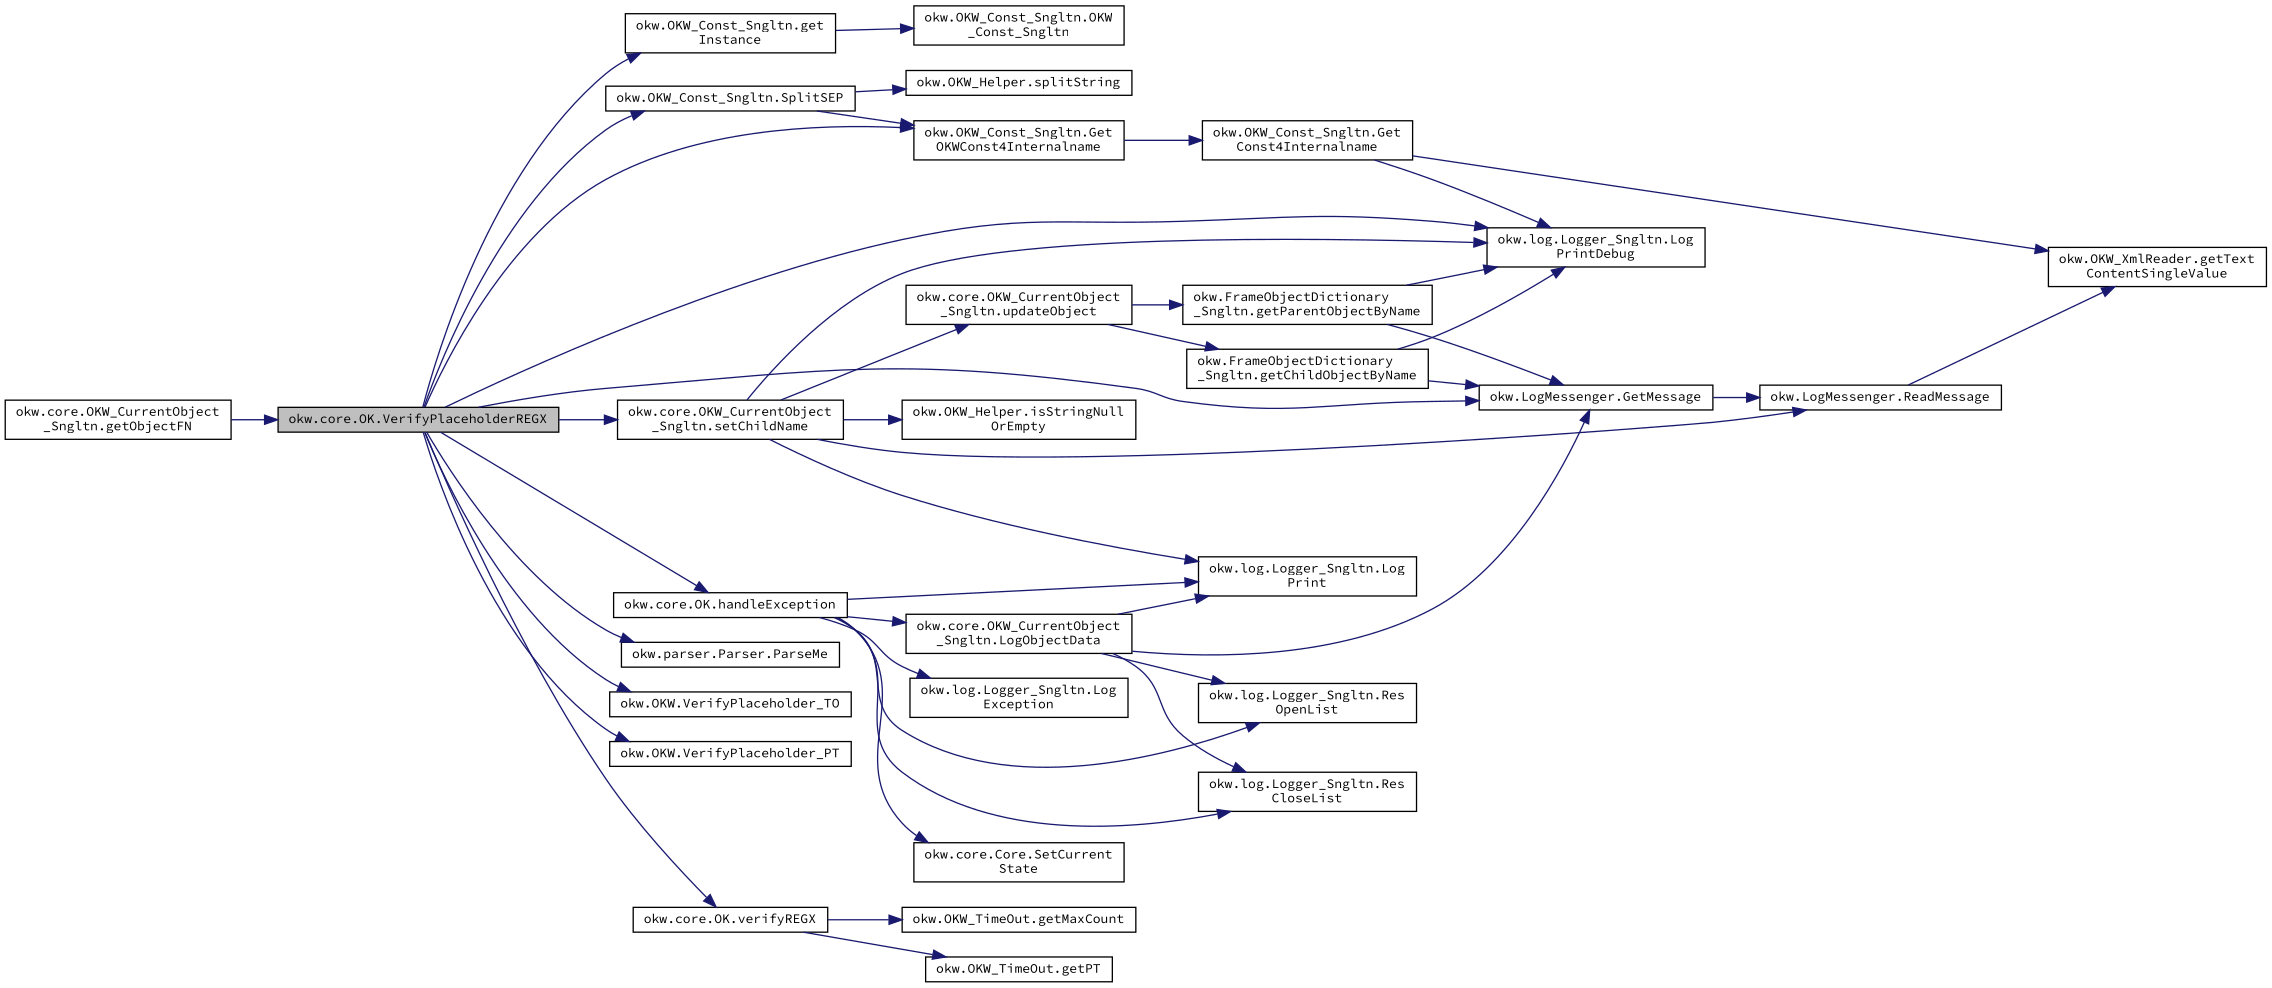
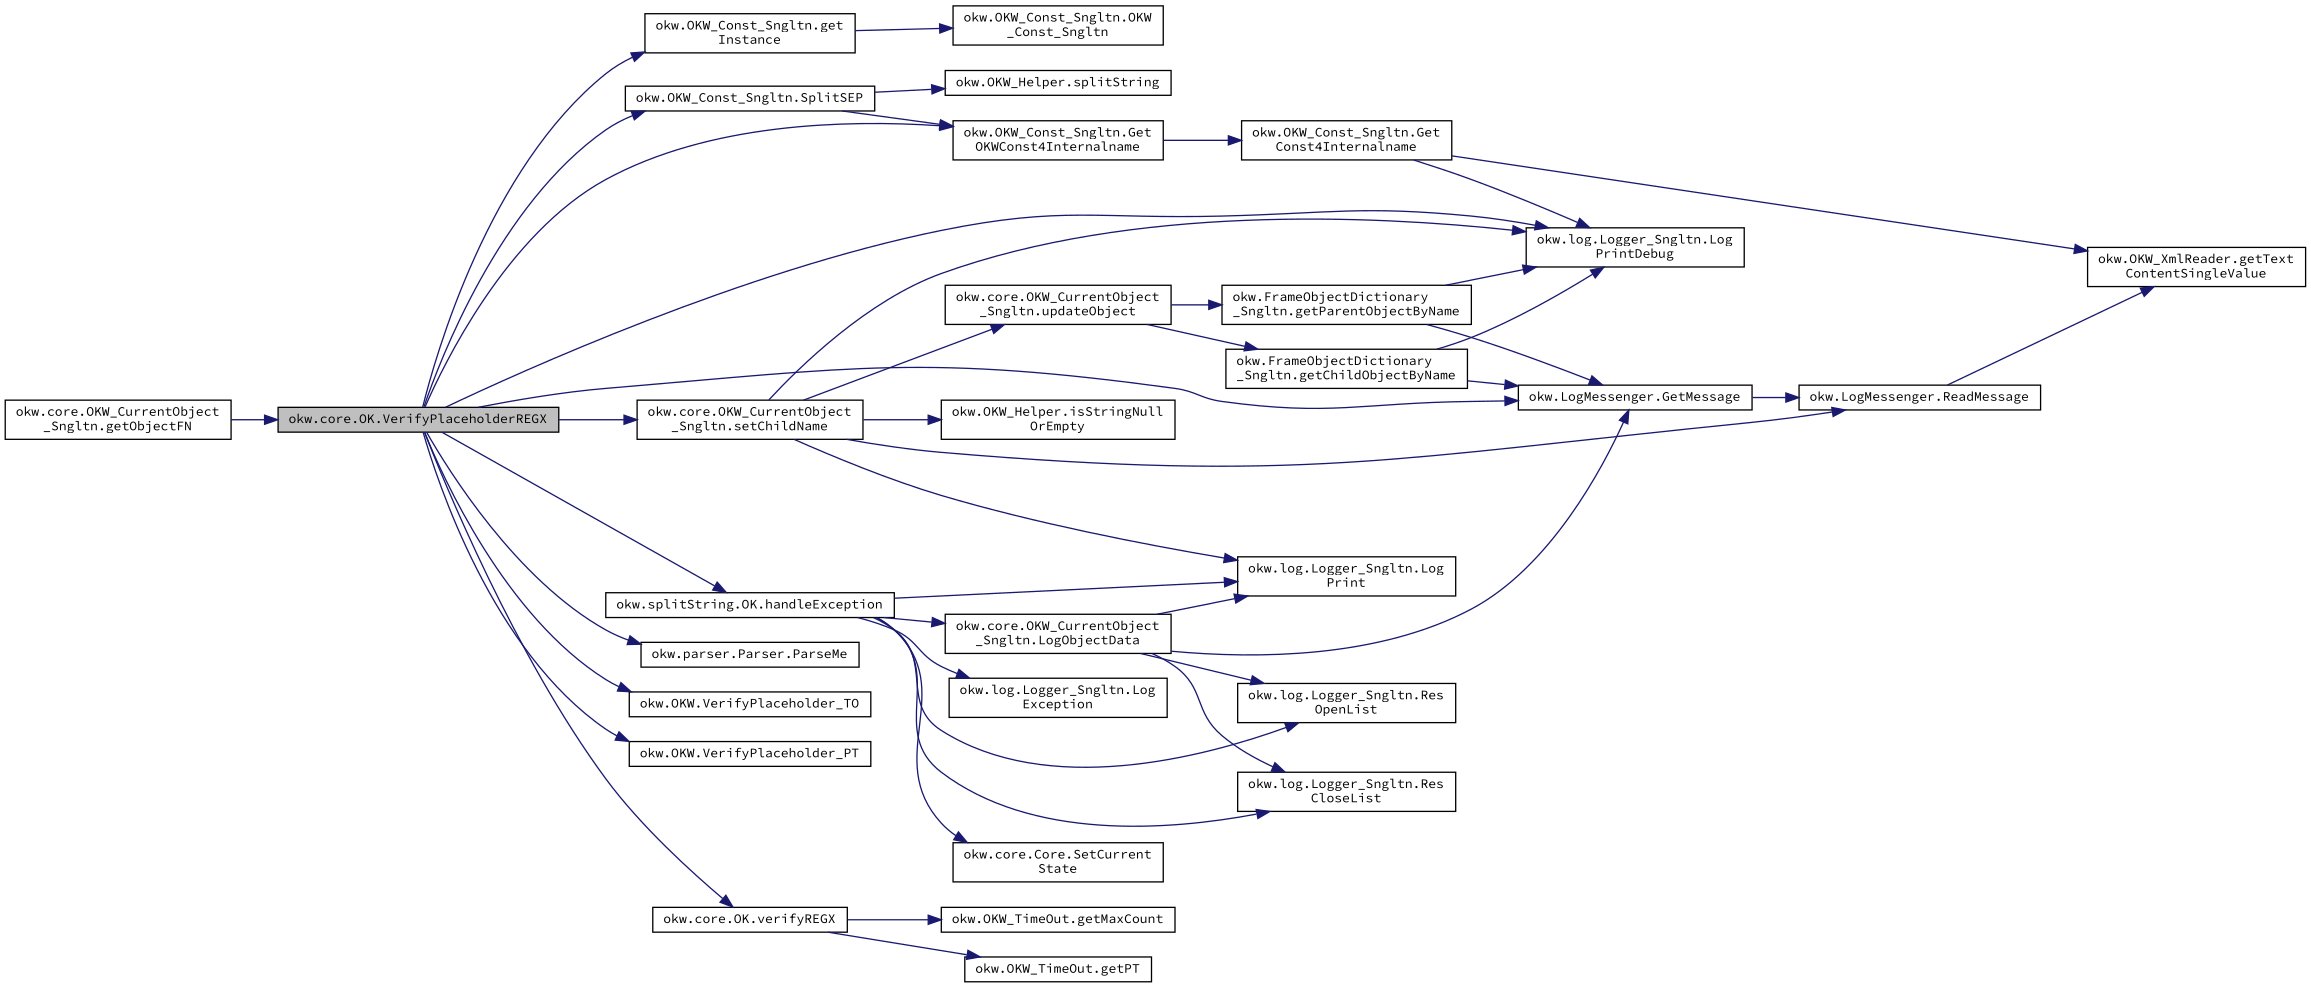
(730, 605) -> (750, 605)
